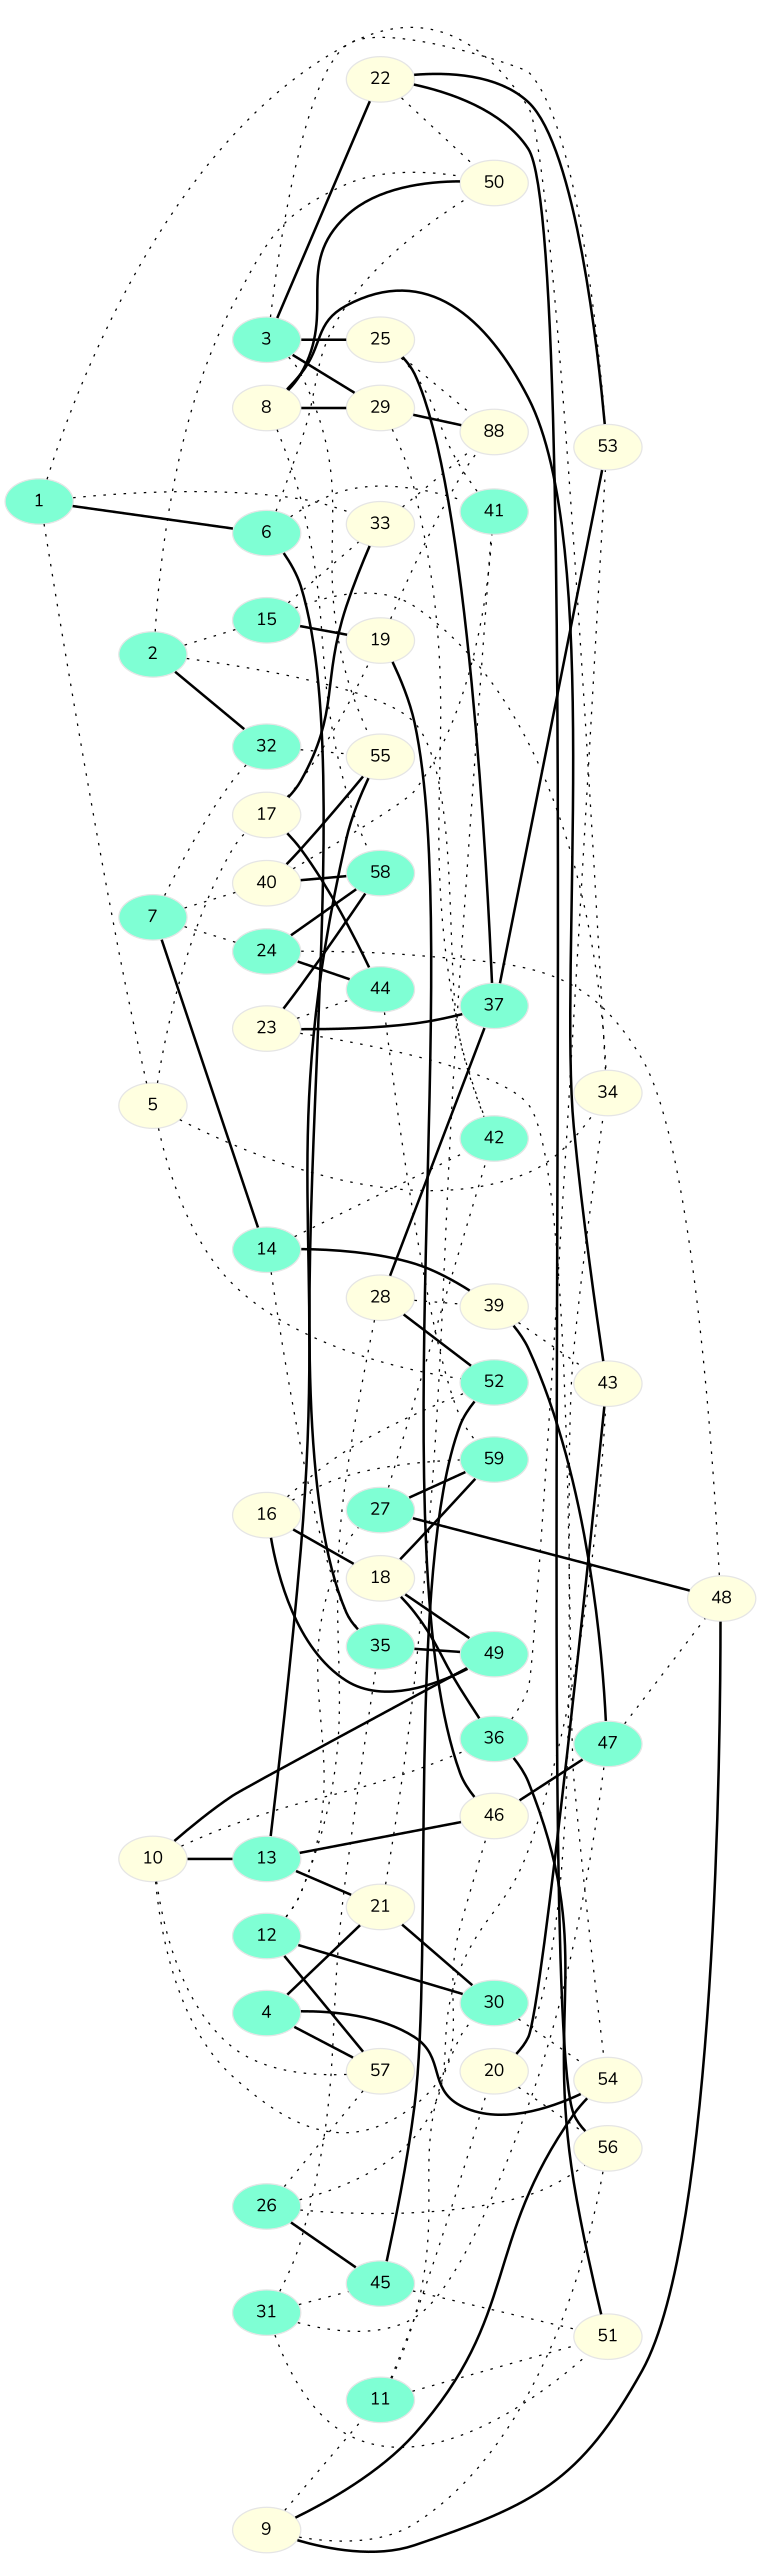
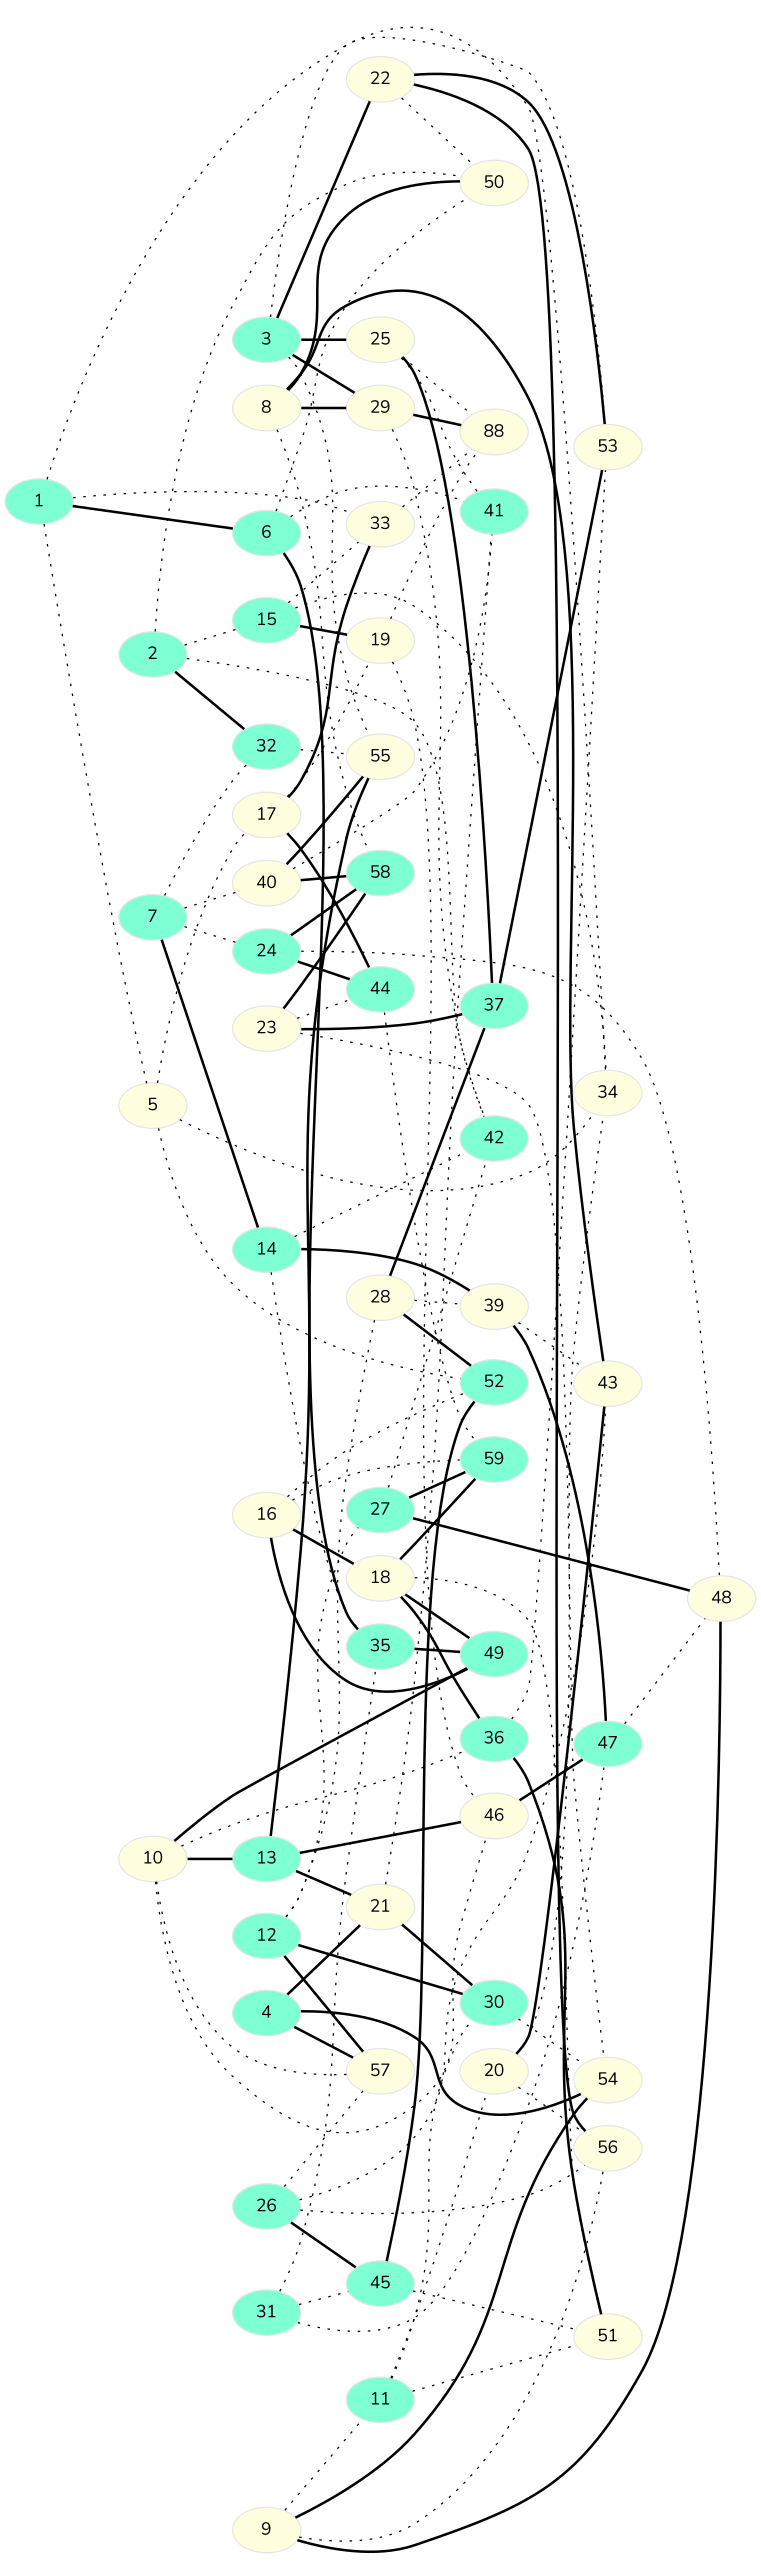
(426, 1231) -> (426, 1231)
(416, 2446) -> (548, 1699)
